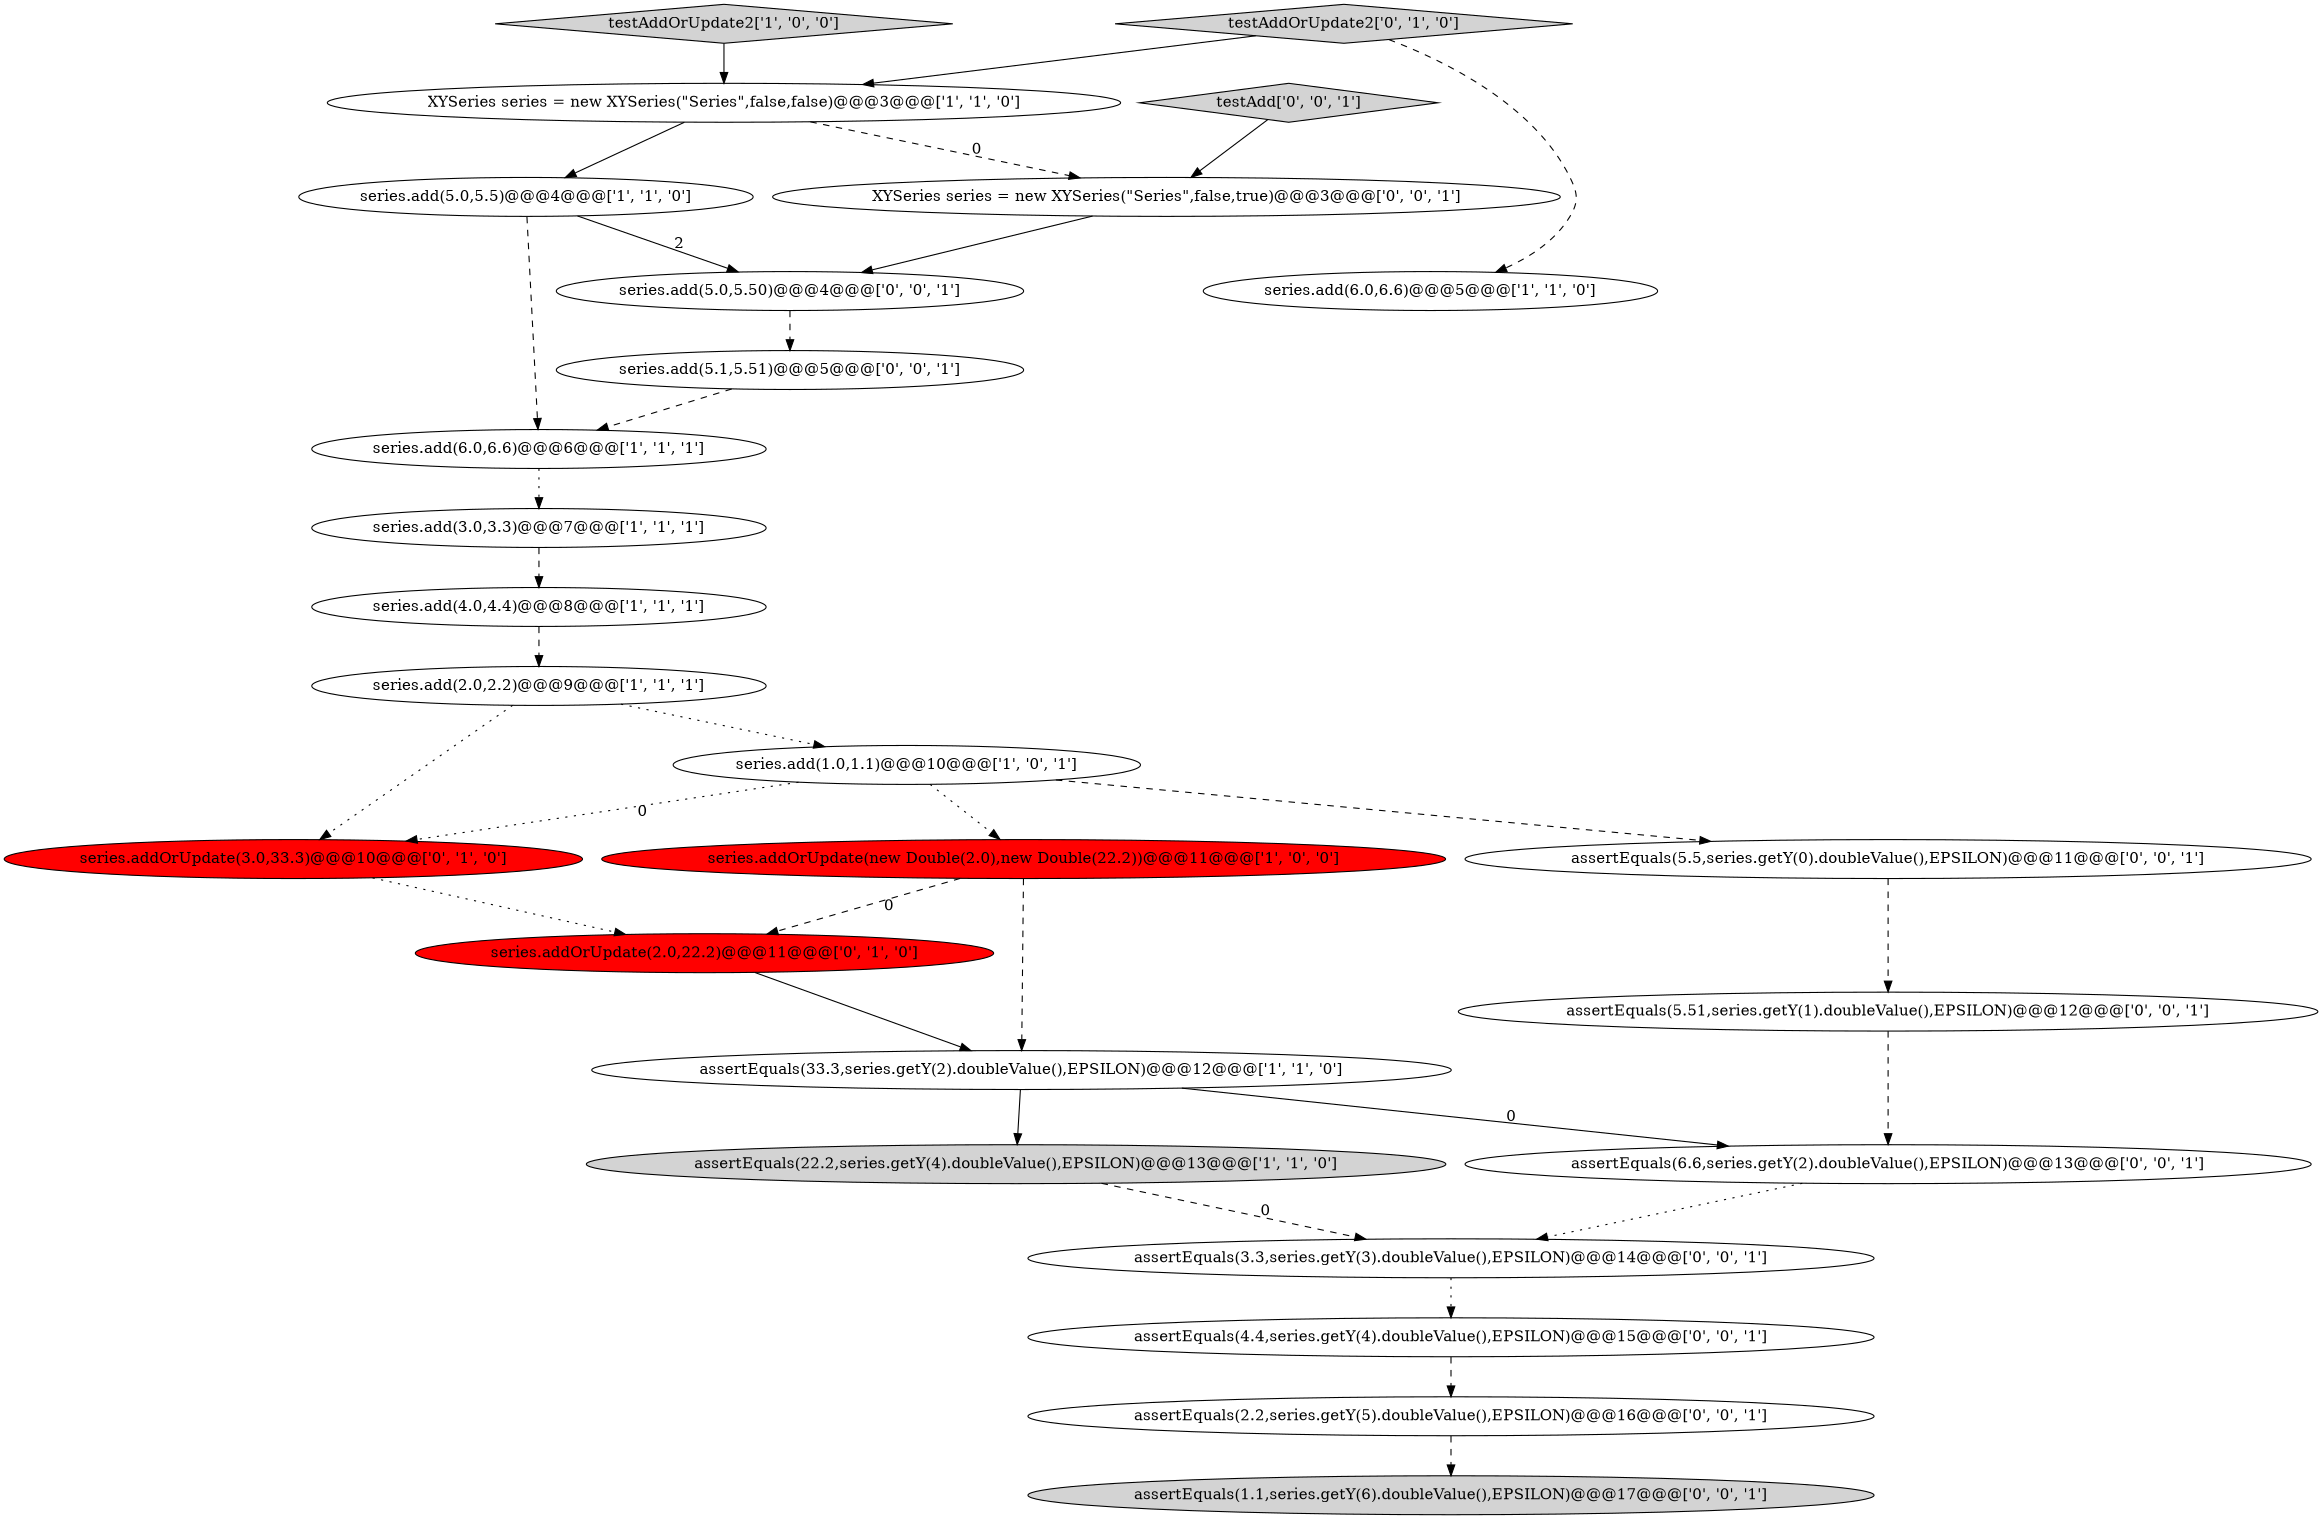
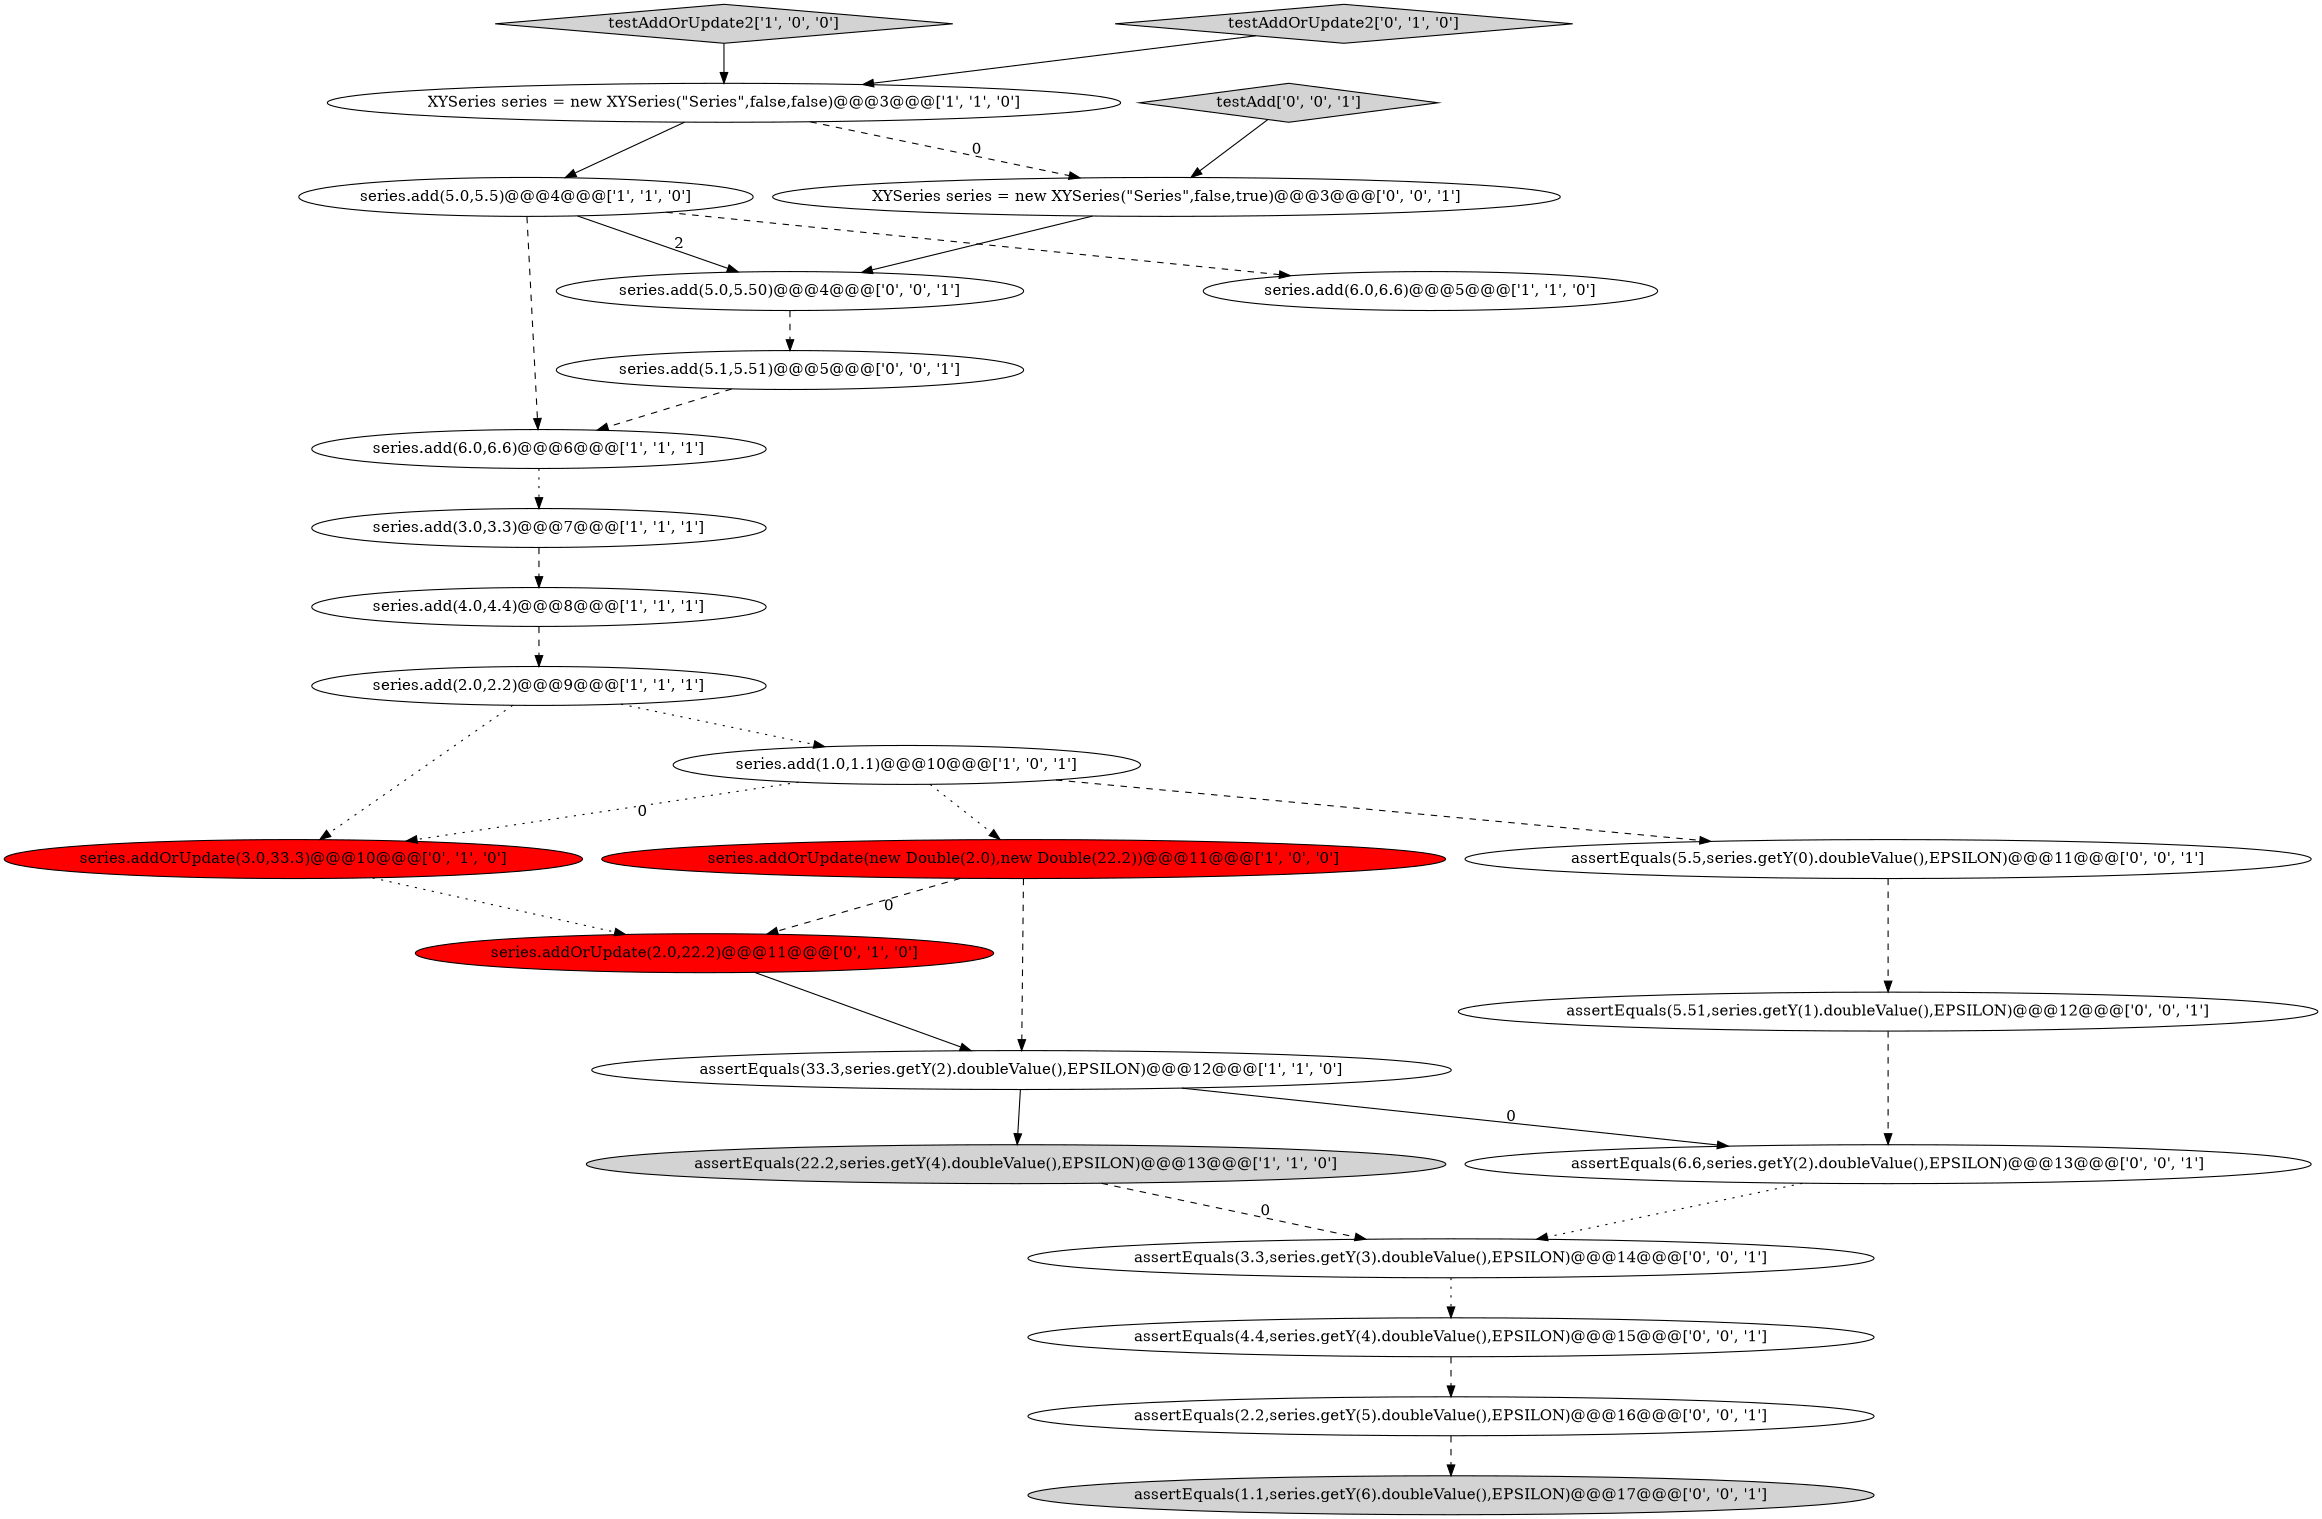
(1539, 134) -> (957, 242)
